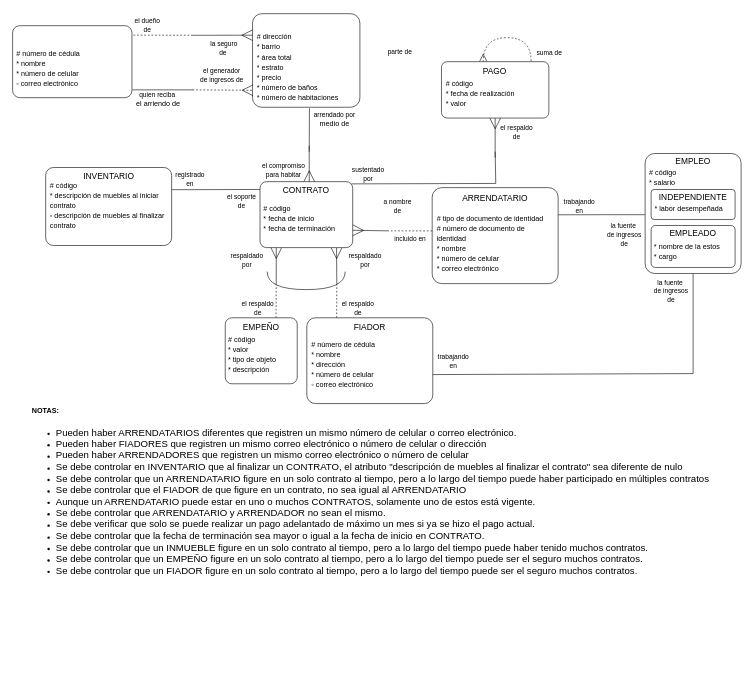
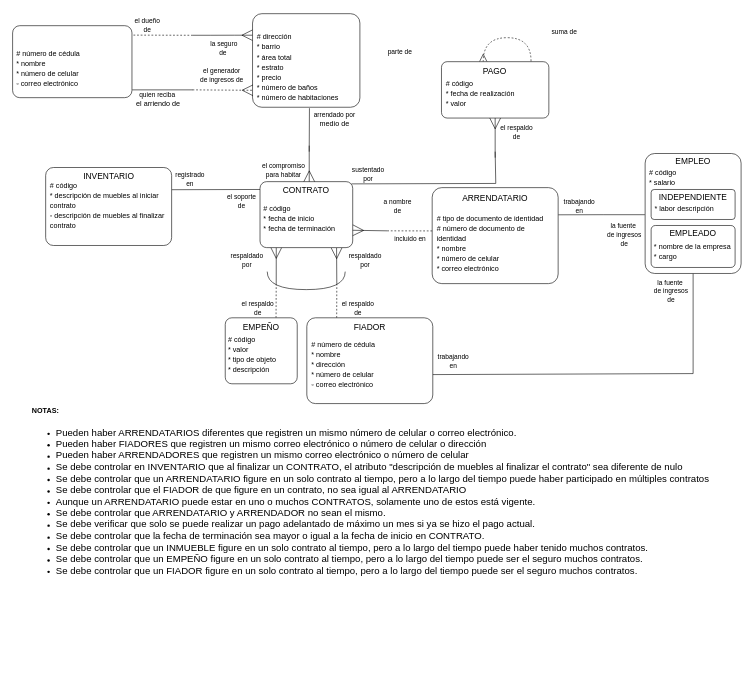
(549, 53) -> (564, 32)
(694, 209) -> (694, 209)
(694, 251) -> (694, 251)
